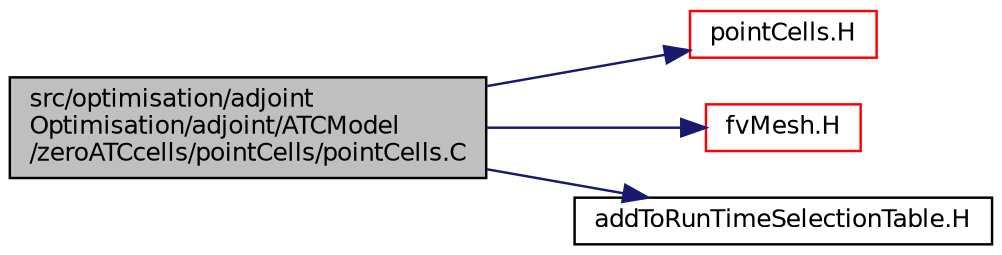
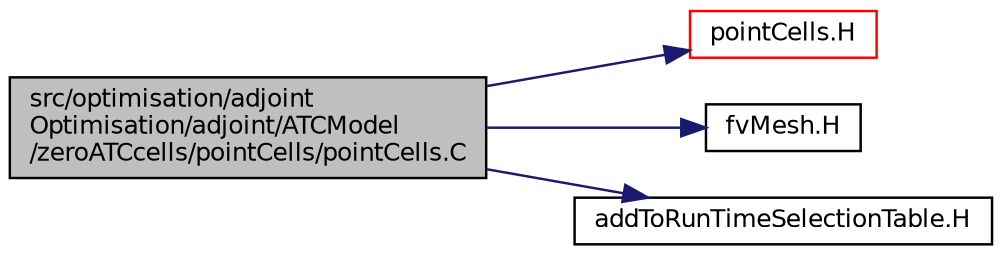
(783, 128) -> (783, 128)
